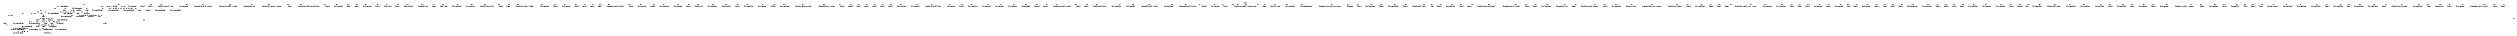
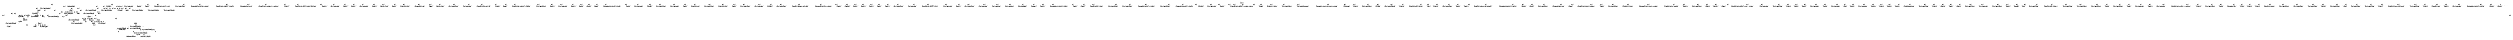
(85, 16) -> (23, 18)
(31, 33) -> (136, 35)
